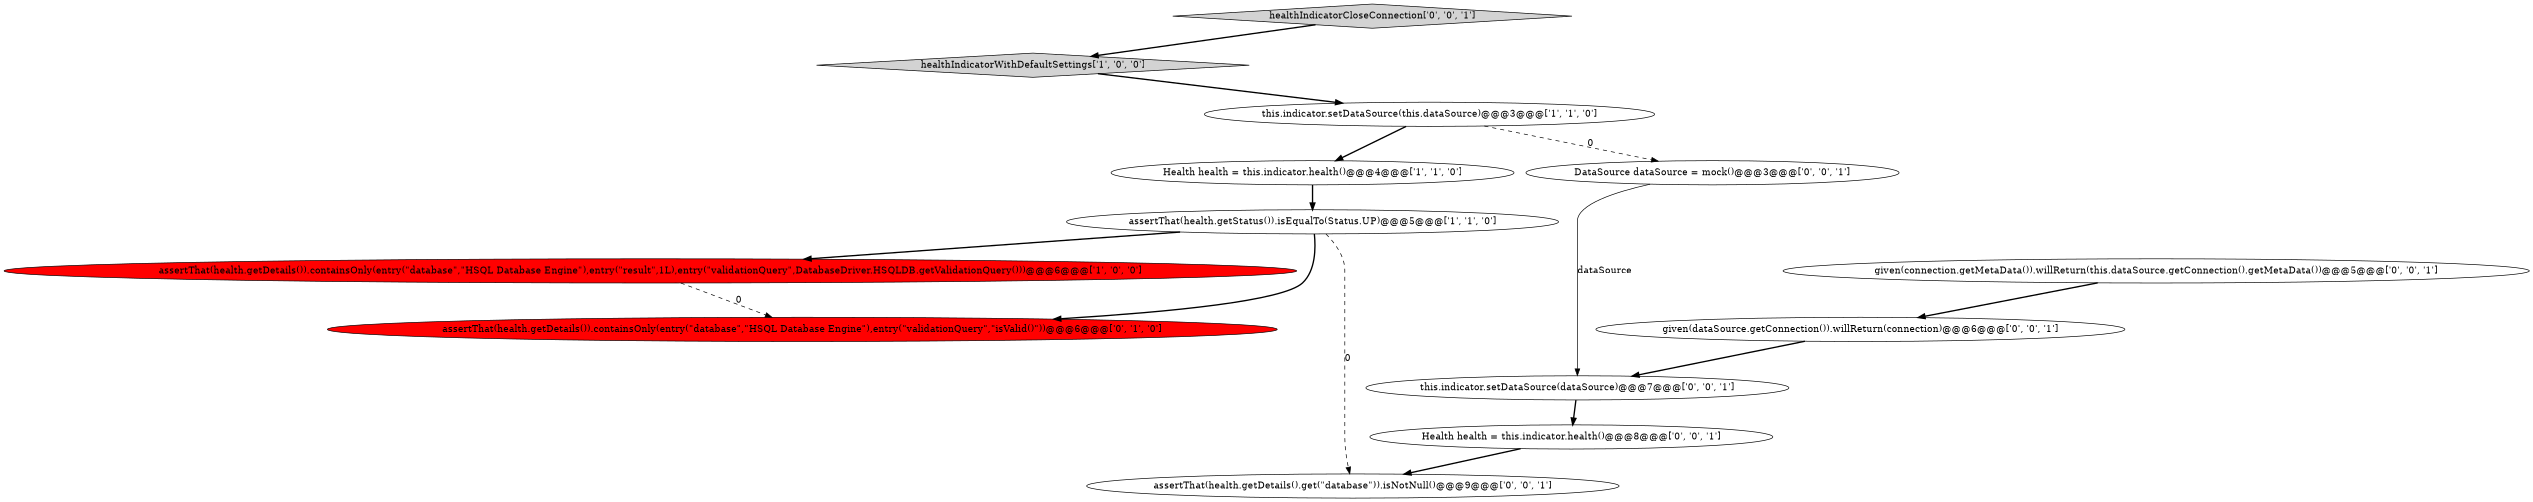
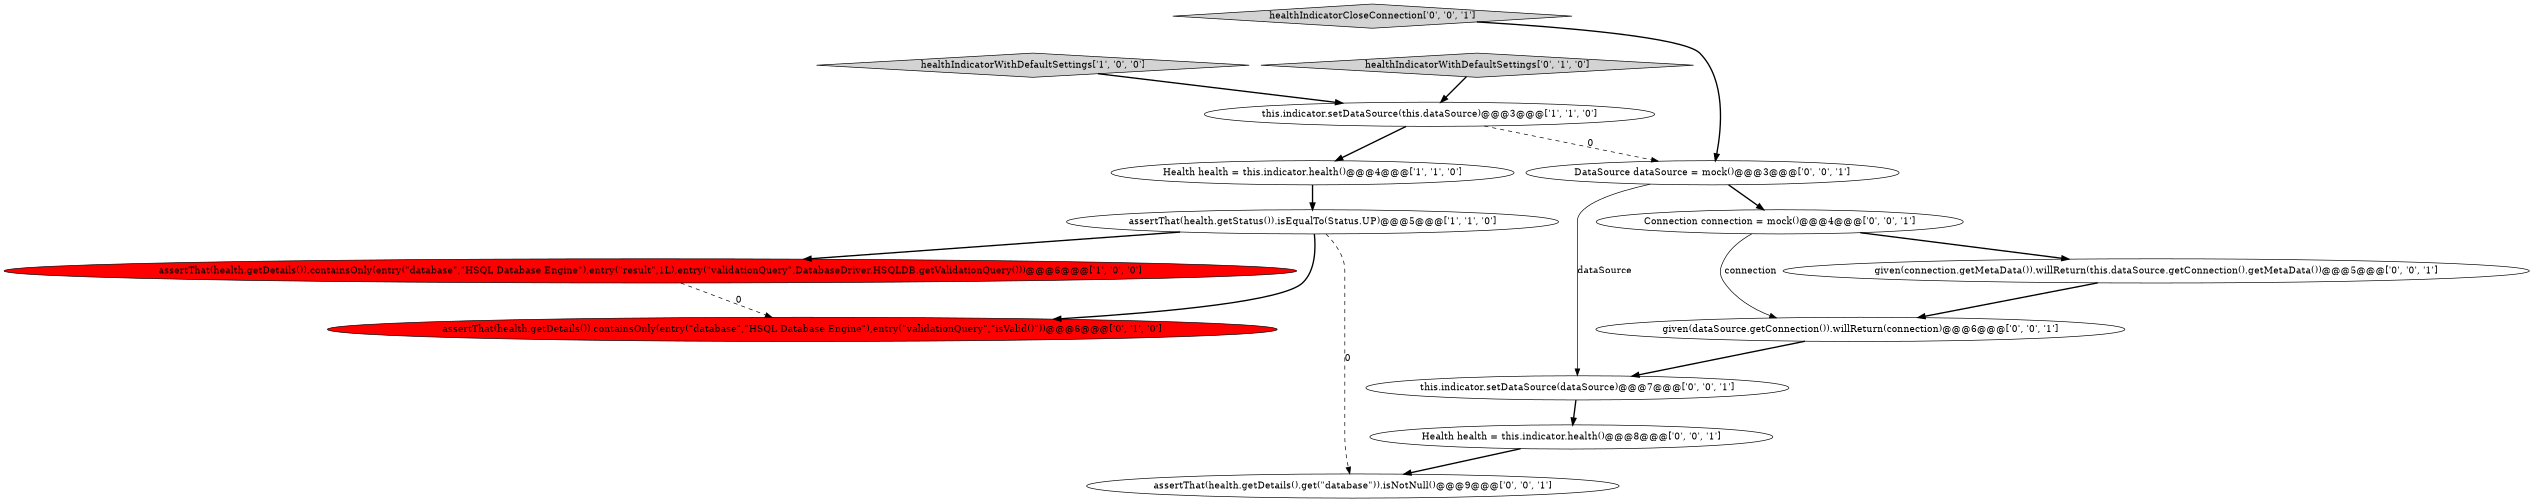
(1207, 40) -> (1642, 37)
none -> (1477, 65)
none -> (1780, 222)
